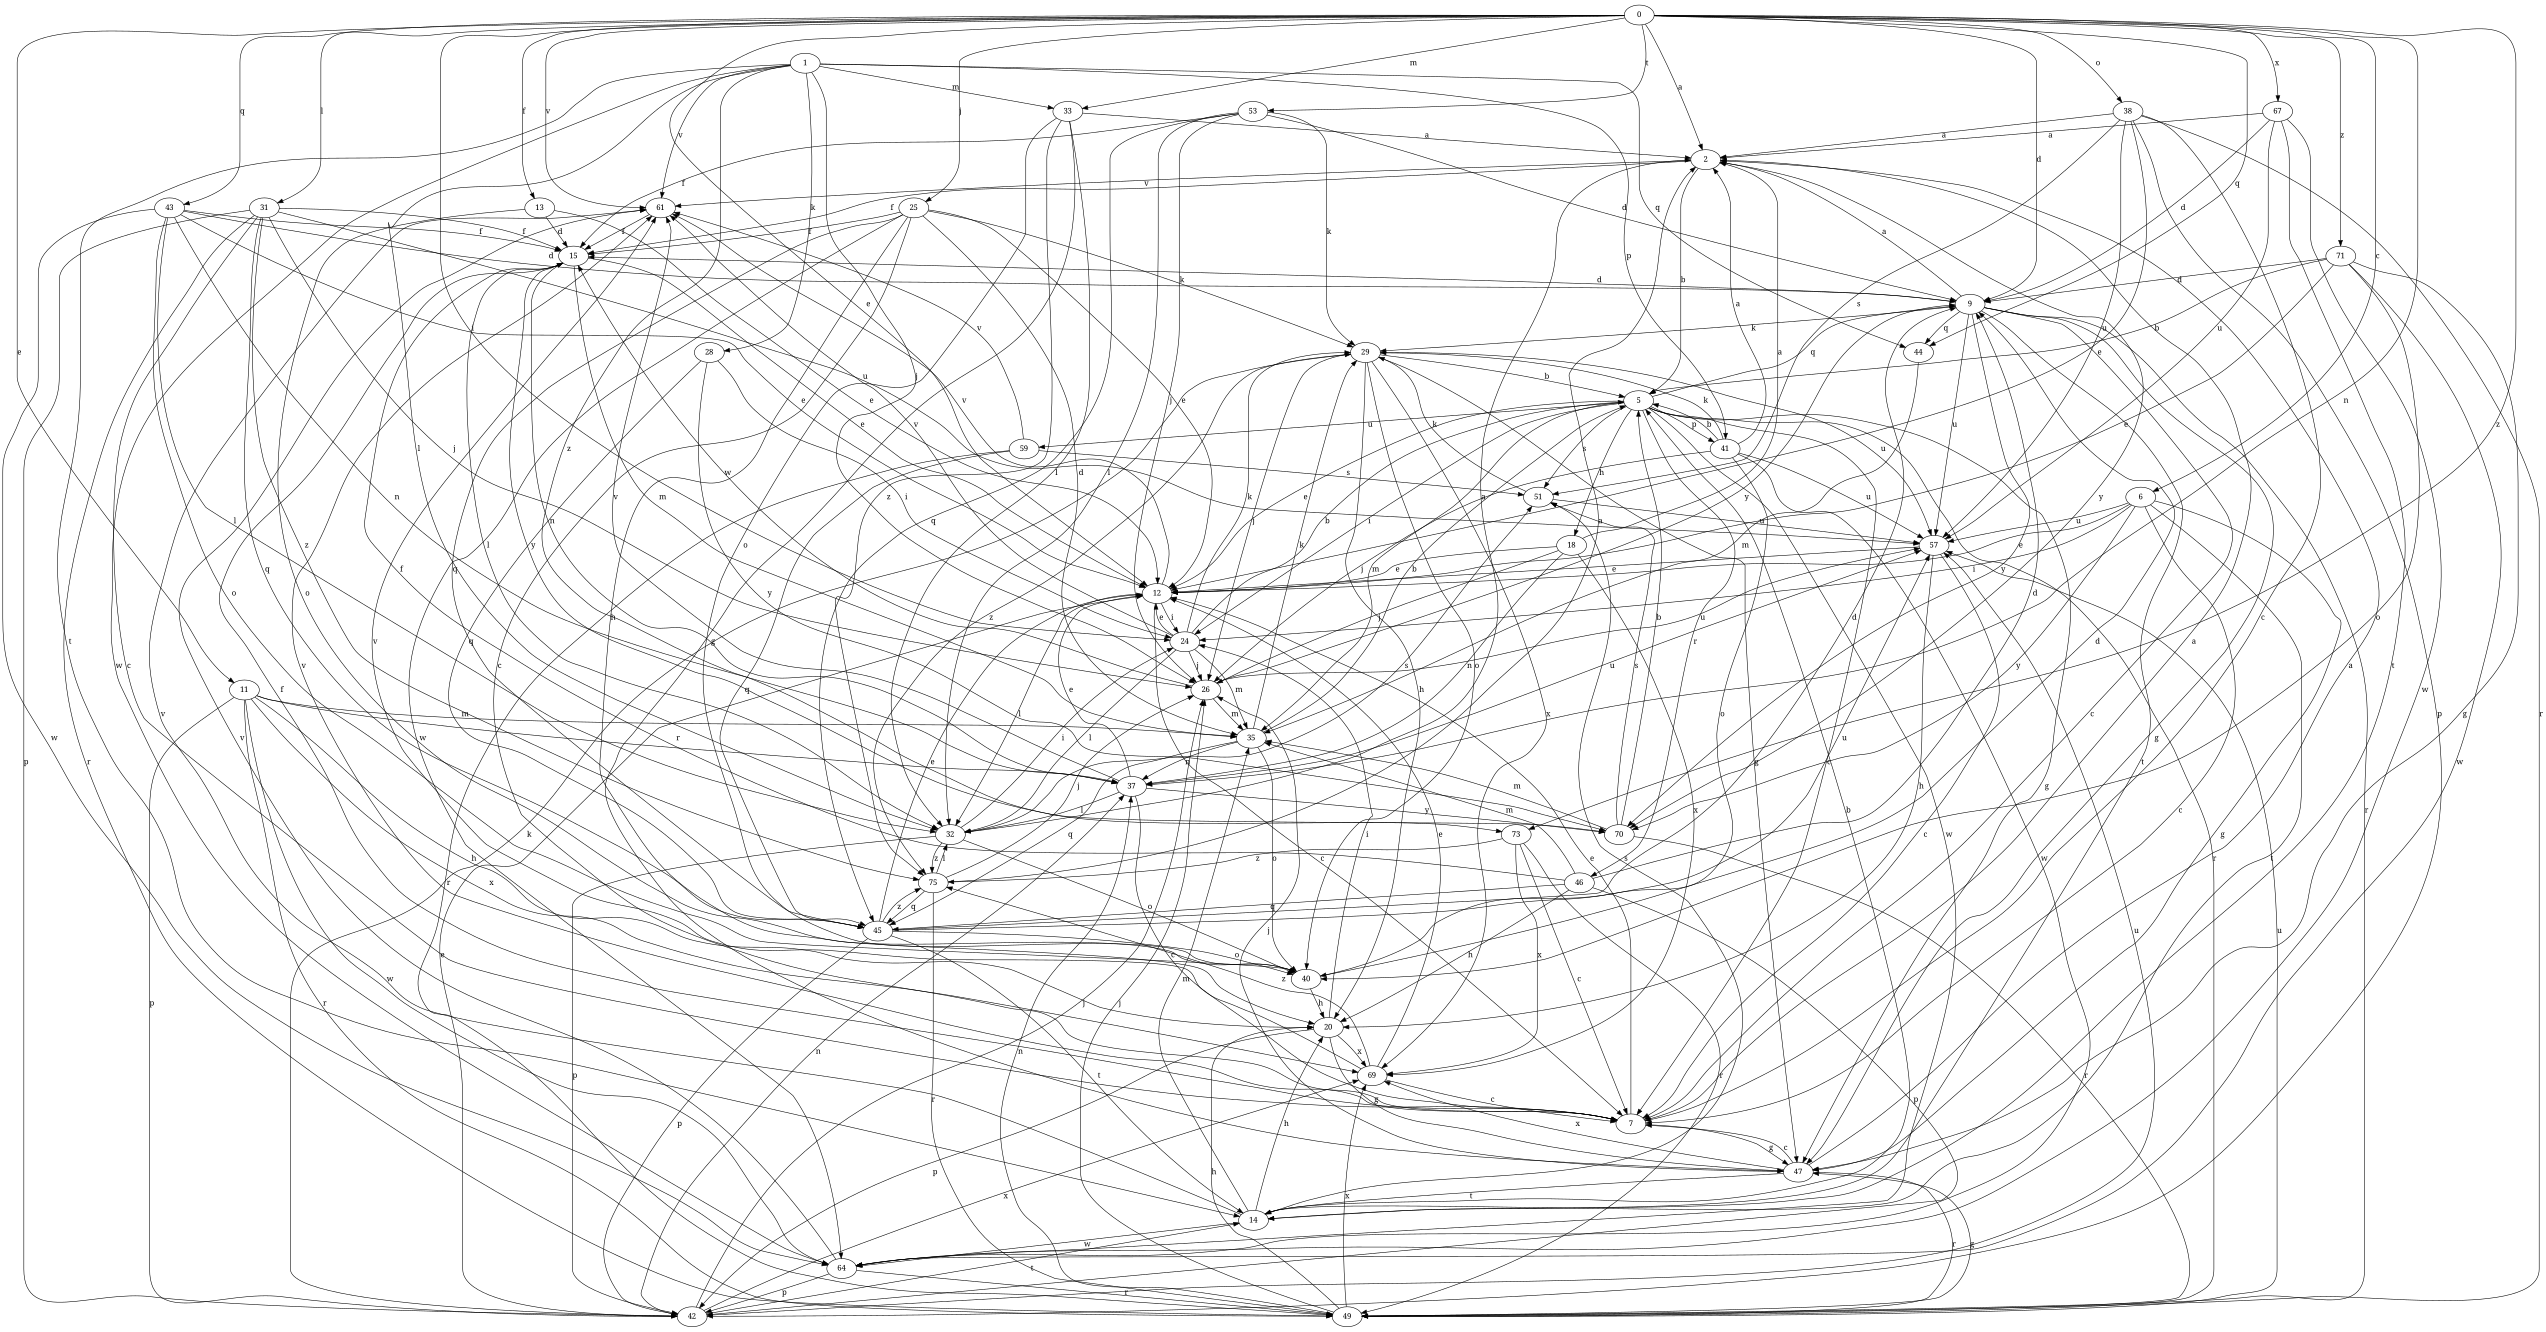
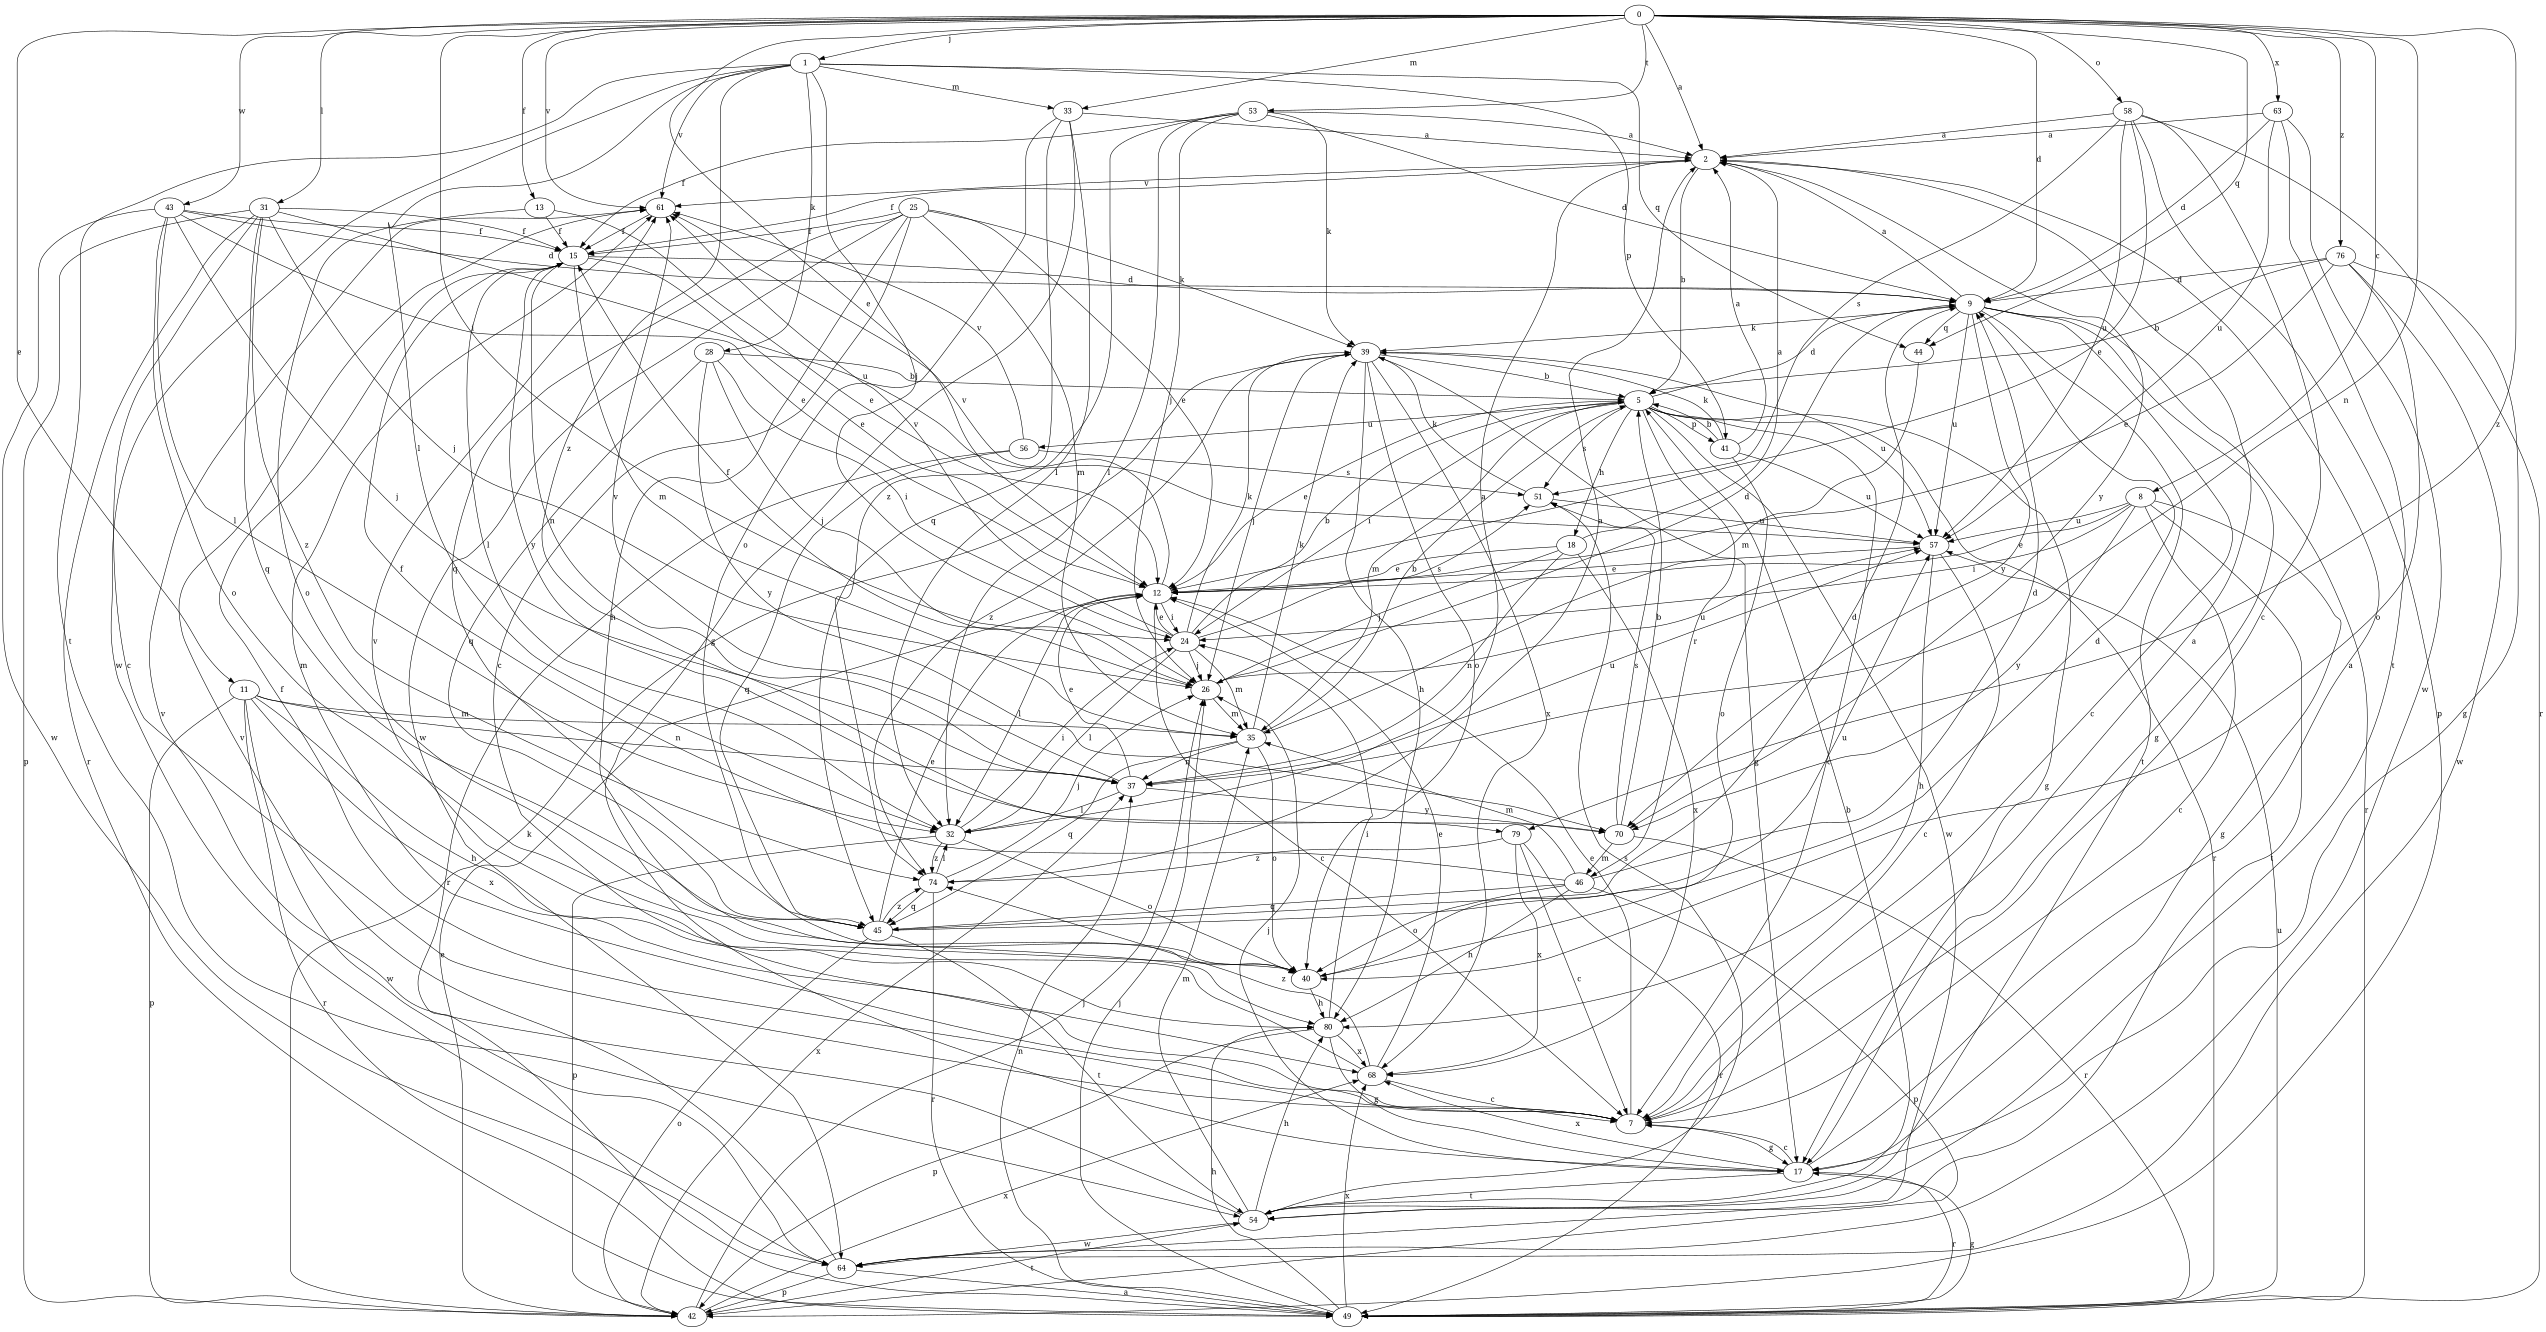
(1216, 29) -> (1223, 22)
(242, 111) -> (242, 111)
(2128, 111) -> (2128, 111)
(2278, 111) -> (2278, 111)
none -> (1479, 120)
(560, 232) -> (560, 232)
(2341, 256) -> (2341, 256)
(1275, 275) -> (1269, 291)
(1365, 353) -> (1365, 353)
(1813, 353) -> (1813, 353)
none -> (1124, 388)
(1024, 449) -> (1024, 449)
(728, 473) -> (728, 473)
(1081, 473) -> (1081, 473)
(397, 497) -> (397, 497)
(1747, 497) -> (1747, 497)
(2141, 497) -> (2141, 497)
(1455, 510) -> (907, 585)
(304, 666) -> (304, 666)
(678, 738) -> (678, 738)
(1268, 749) -> (1324, 591)
(1450, 776) -> (1601, 857)
(1516, 835) -> (1516, 835)
(933, 883) -> (933, 883)
(1092, 939) -> (1426, 916)
(1328, 1028) -> (1328, 1028)
(819, 1052) -> (819, 1052)
(1293, 1055) -> none
(1372, 1076) -> (1372, 1076)
(680, 1124) -> (680, 1124)
(1798, 1172) -> (1798, 1172)
(1877, 1218) -> none
(1254, 1220) -> (1254, 1220)
(1761, 1272) -> none
(1126, 1293) -> (1126, 1293)
